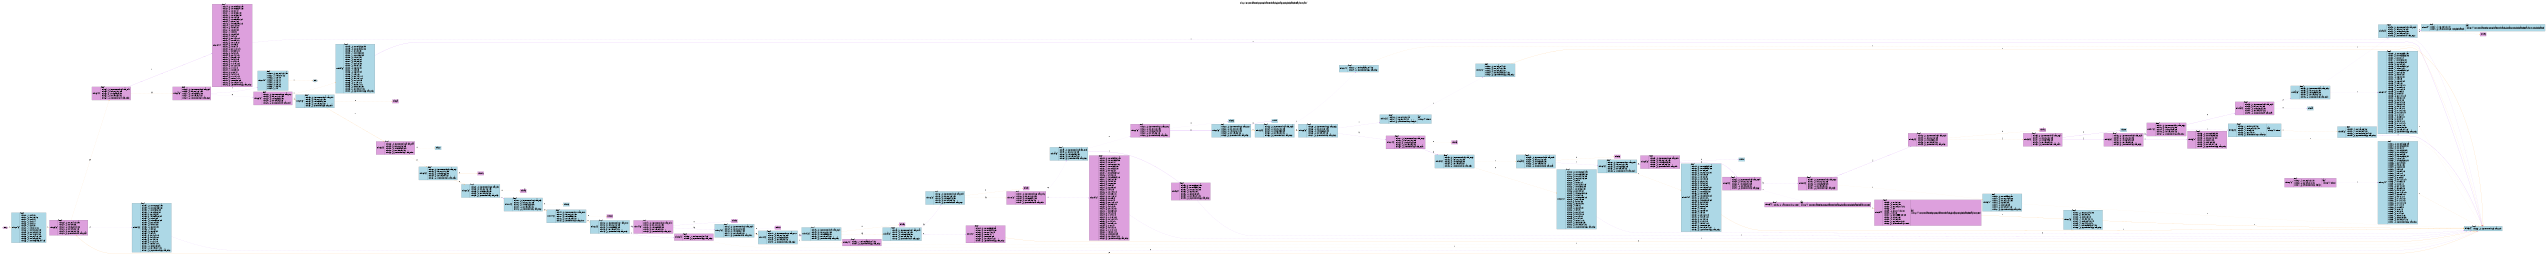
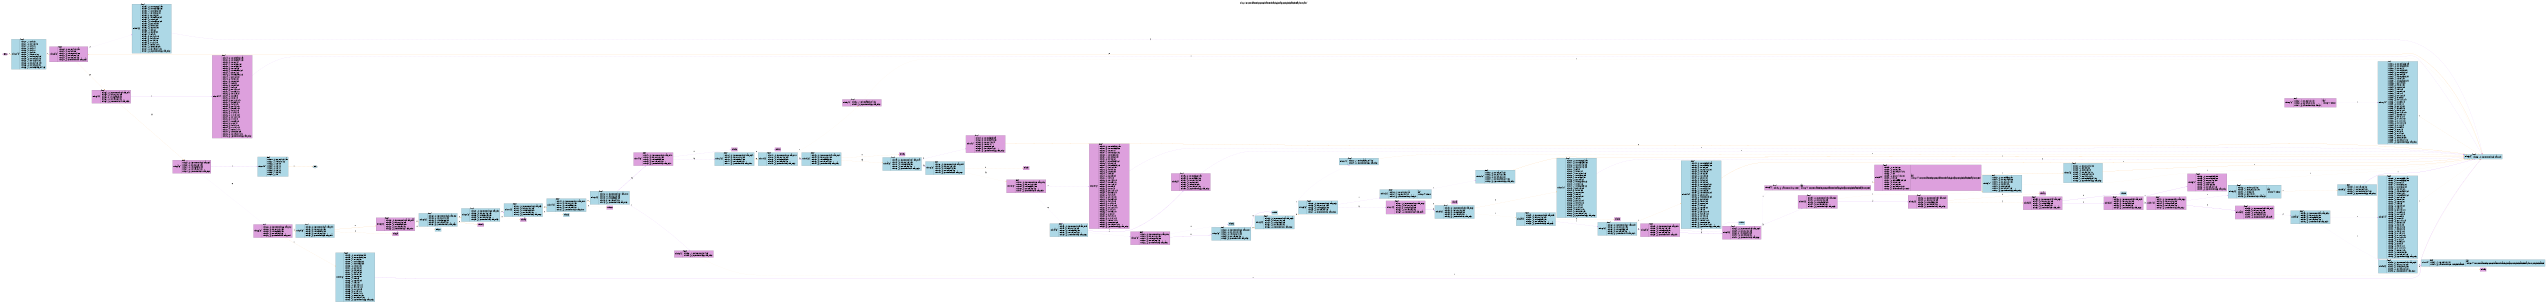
(2310, 108) -> none
